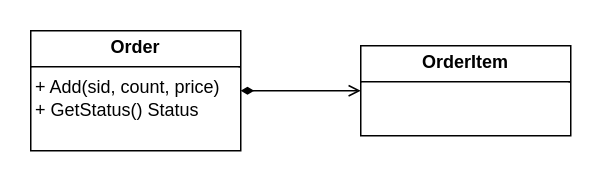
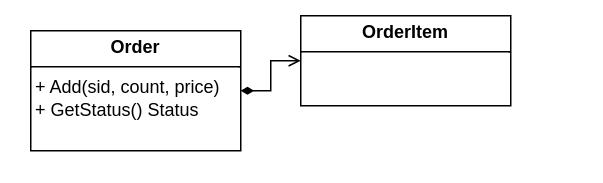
(466, 91) -> (406, 61)
